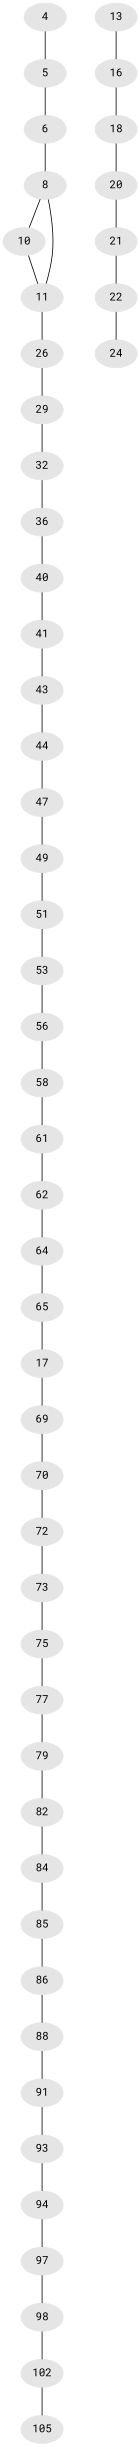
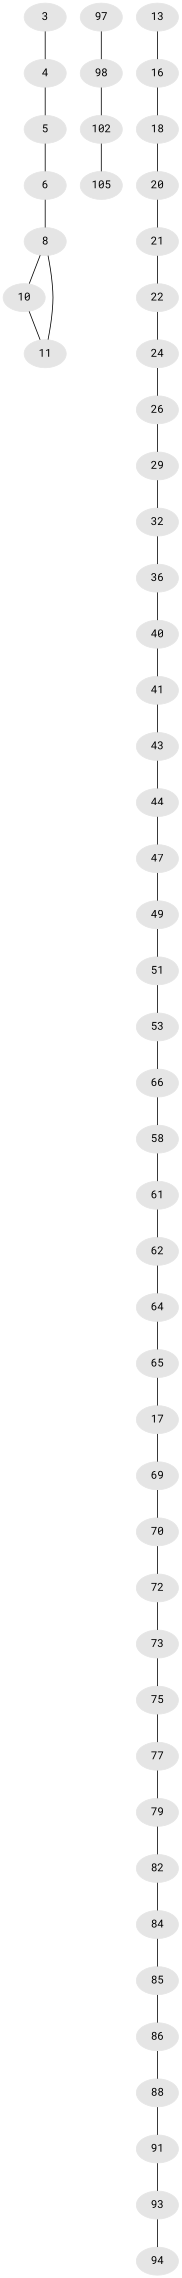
none -> (45, 17)
(42, 326) -> (157, 382)
(42, 1027) -> (157, 1083)
(42, 2233) -> none
